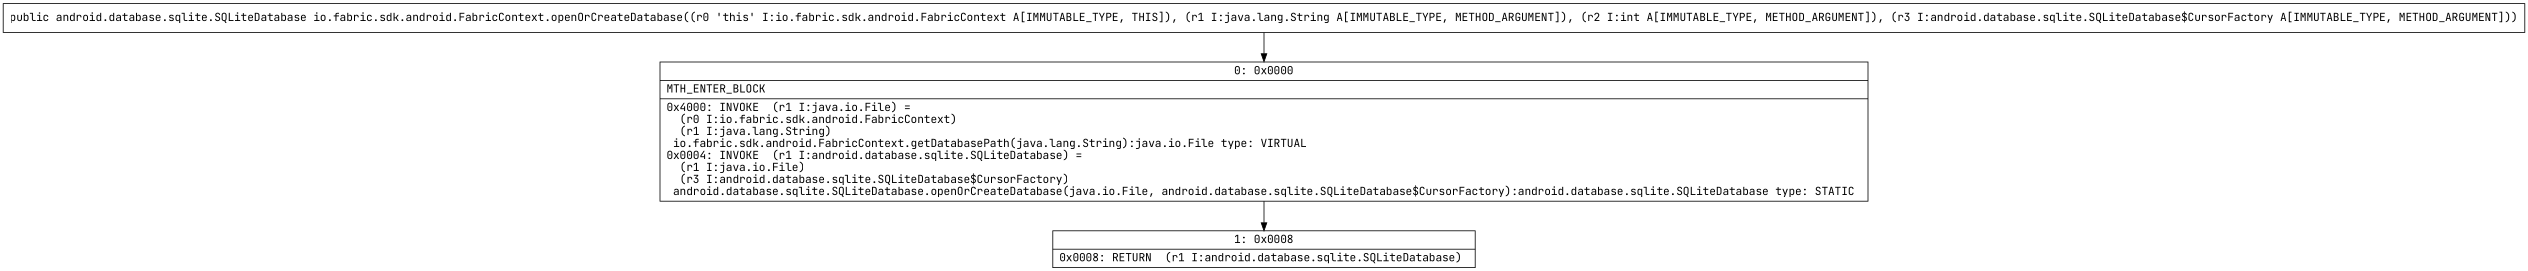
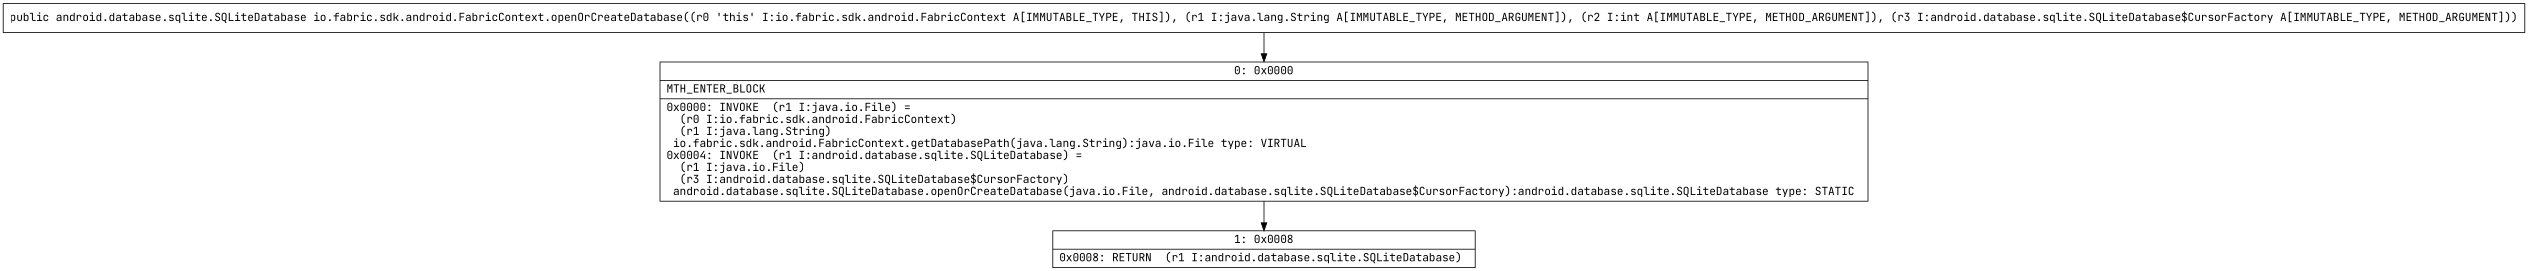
(792, 108) -> (792, 108)
